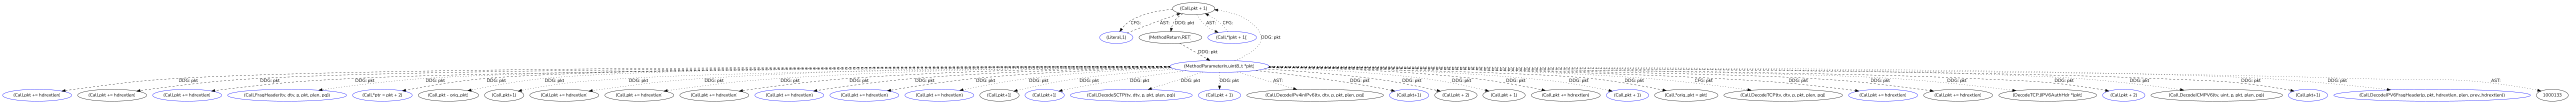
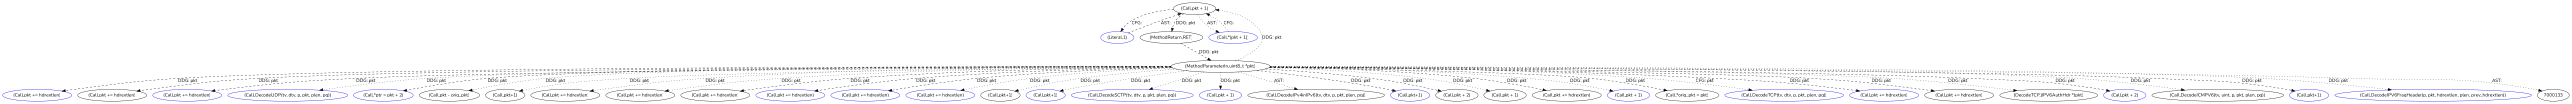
(1220, 66) -> (1221, 66)
(287, 95) -> (288, 95)
(1783, 95) -> (1784, 95)
(2552, 95) -> (2553, 95)
